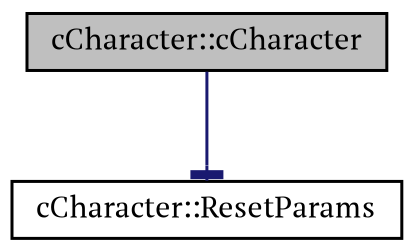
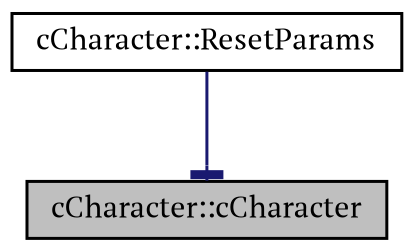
(207, 119) -> (207, 119)
